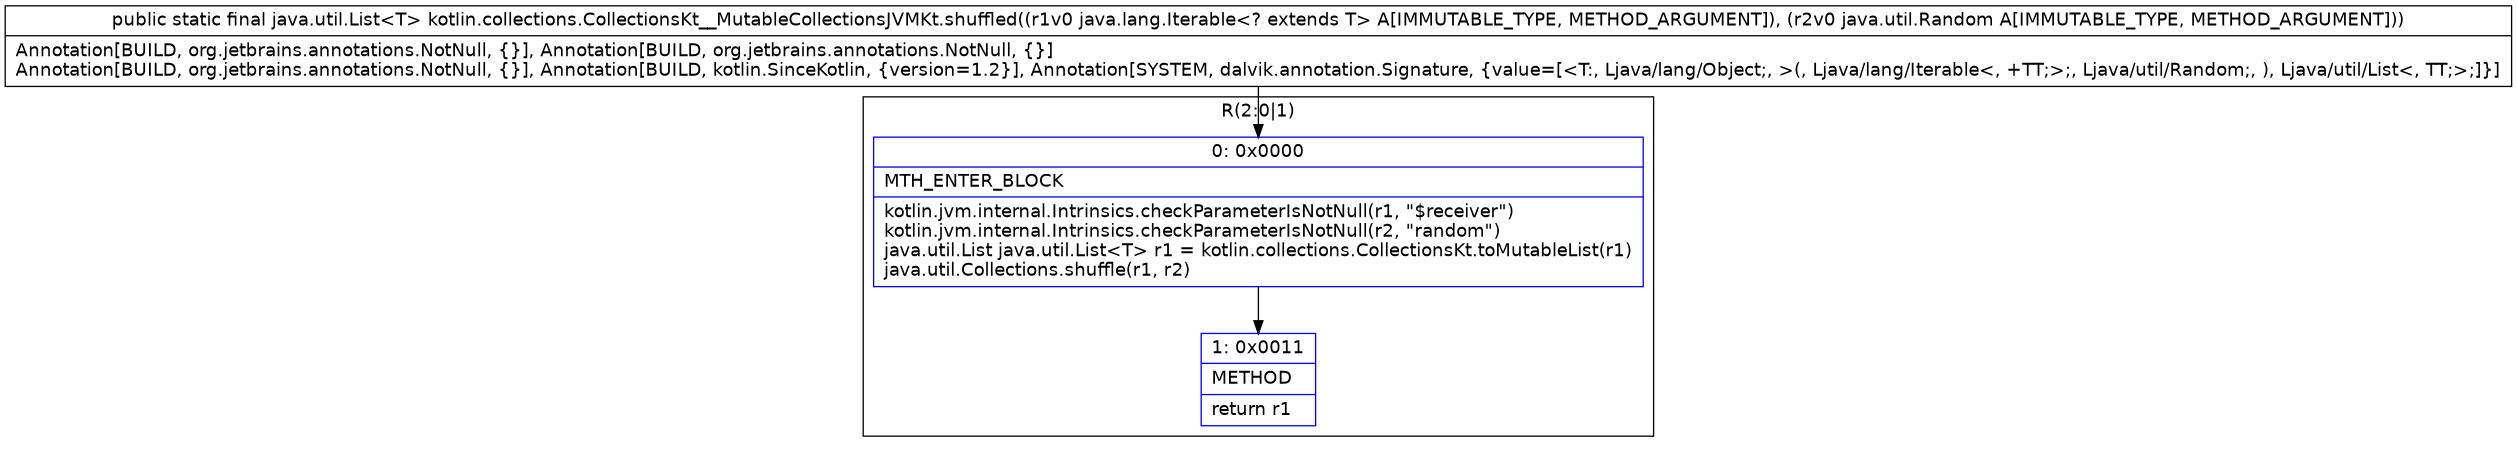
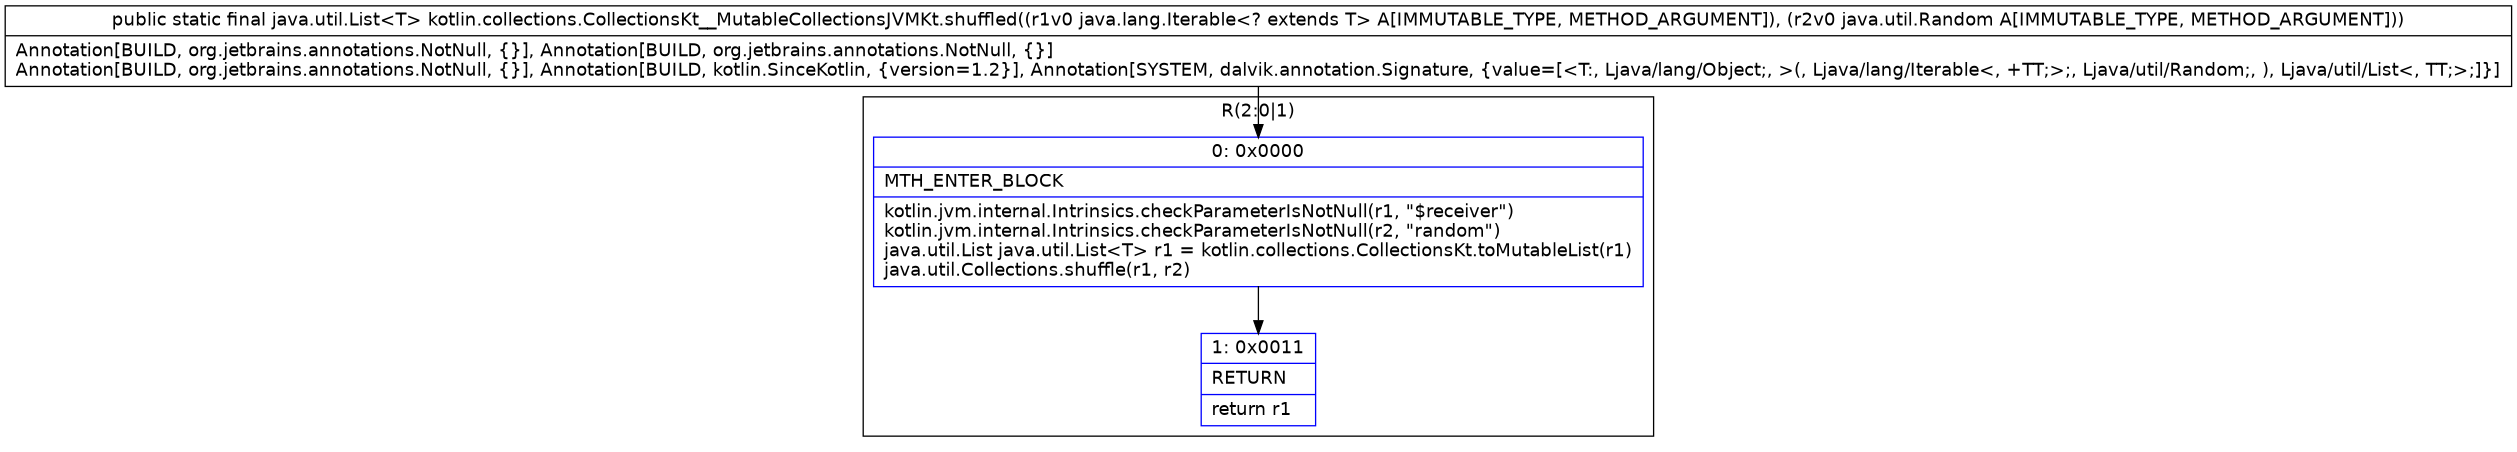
(1252, 378) -> (1249, 378)
